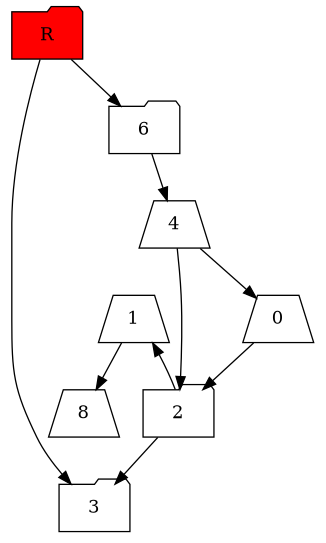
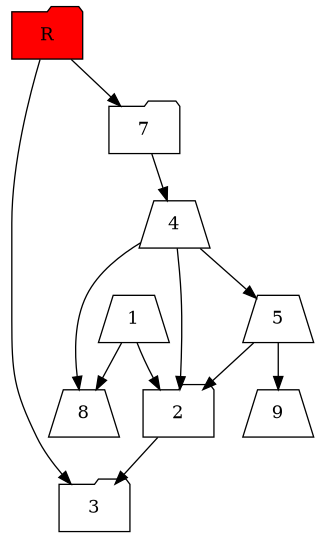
(144, 130) -> (144, 130)
none -> (85, 298)
(278, 319) -> (278, 319)
(168, 372) -> (145, 361)
none -> (278, 413)
